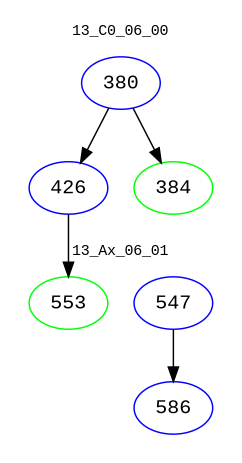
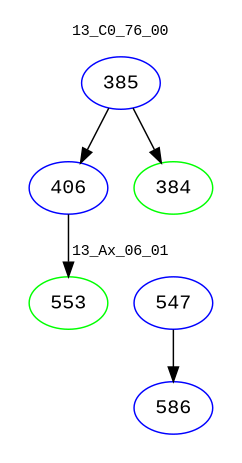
(121, 31) -> (121, 31)
(121, 83) -> (121, 83)
(68, 188) -> (68, 188)
